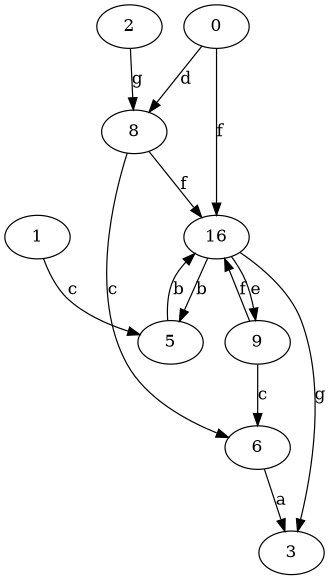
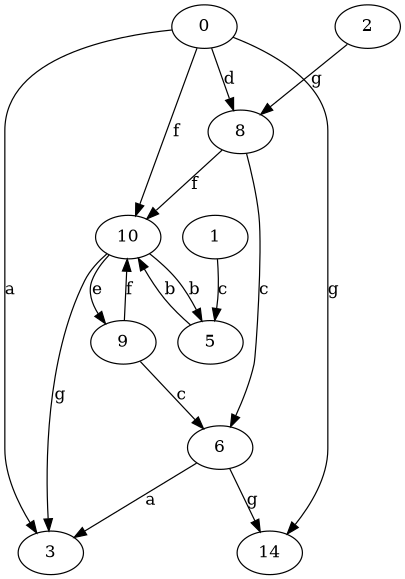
none -> (5, 223)
(217, 237) -> (128, 237)
none -> (270, 553)
